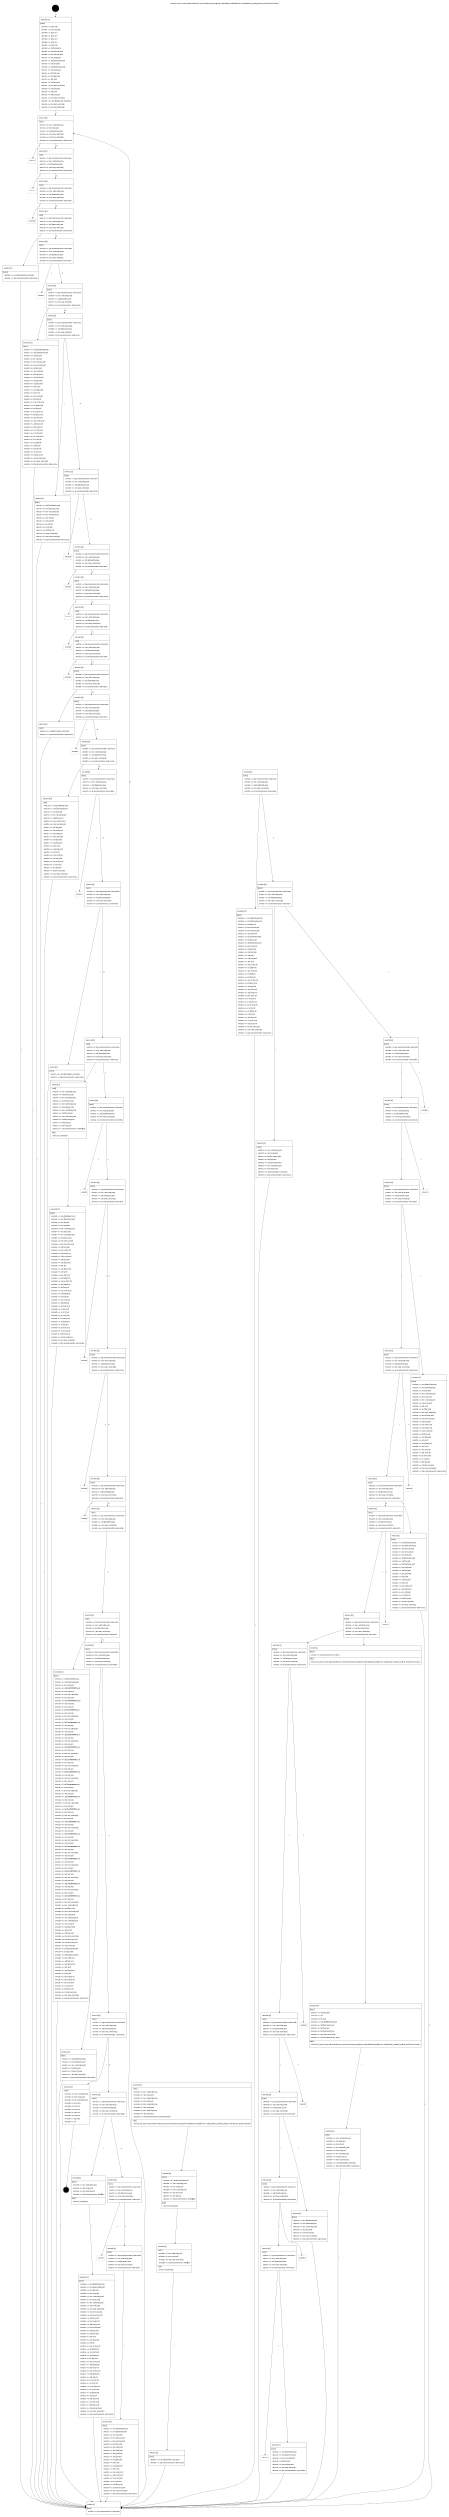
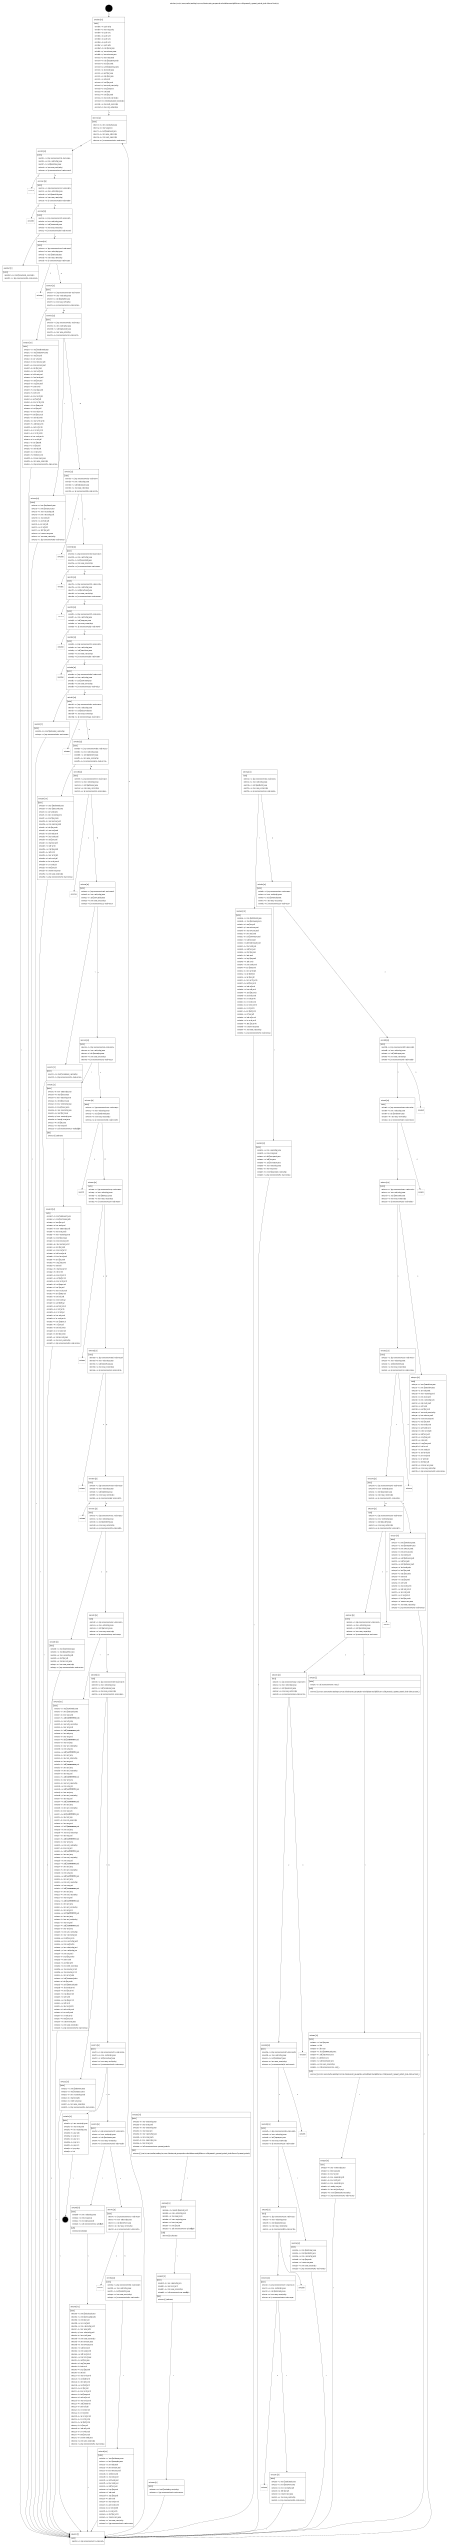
(32, 161) -> none
none -> (67, 1655)
